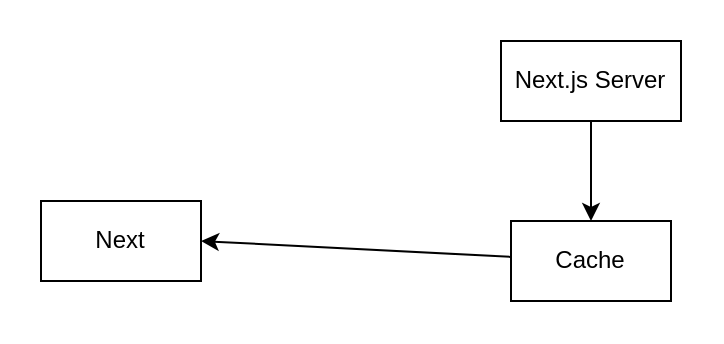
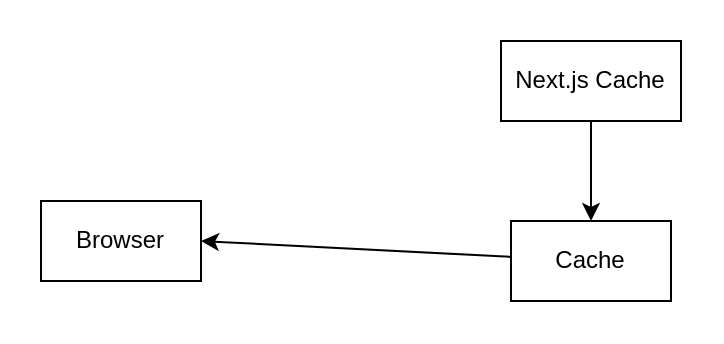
(591, 81) -> (591, 81)
(121, 241) -> (121, 241)
